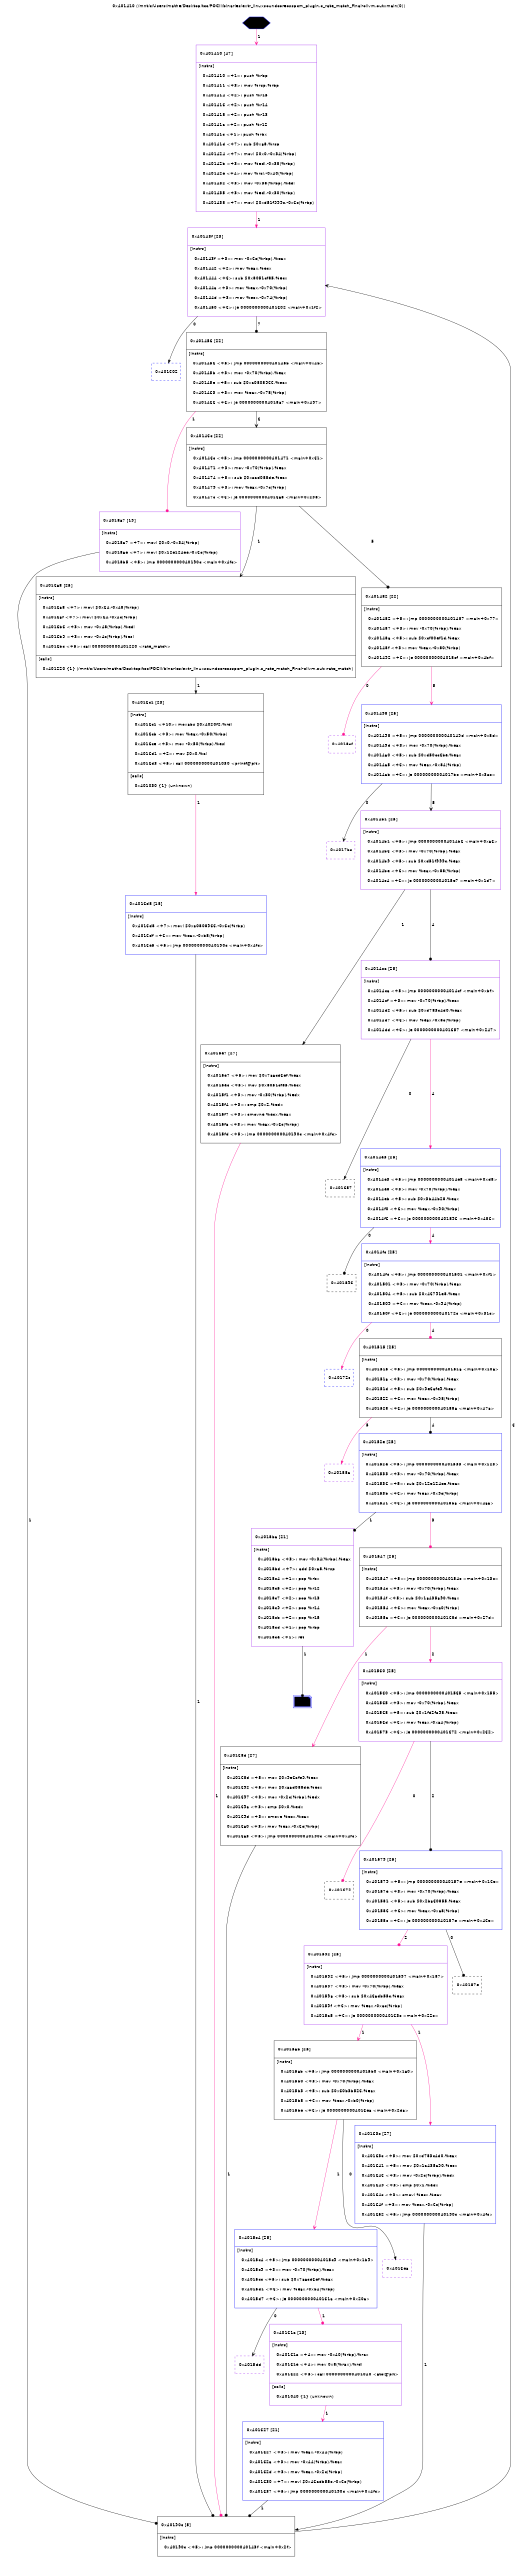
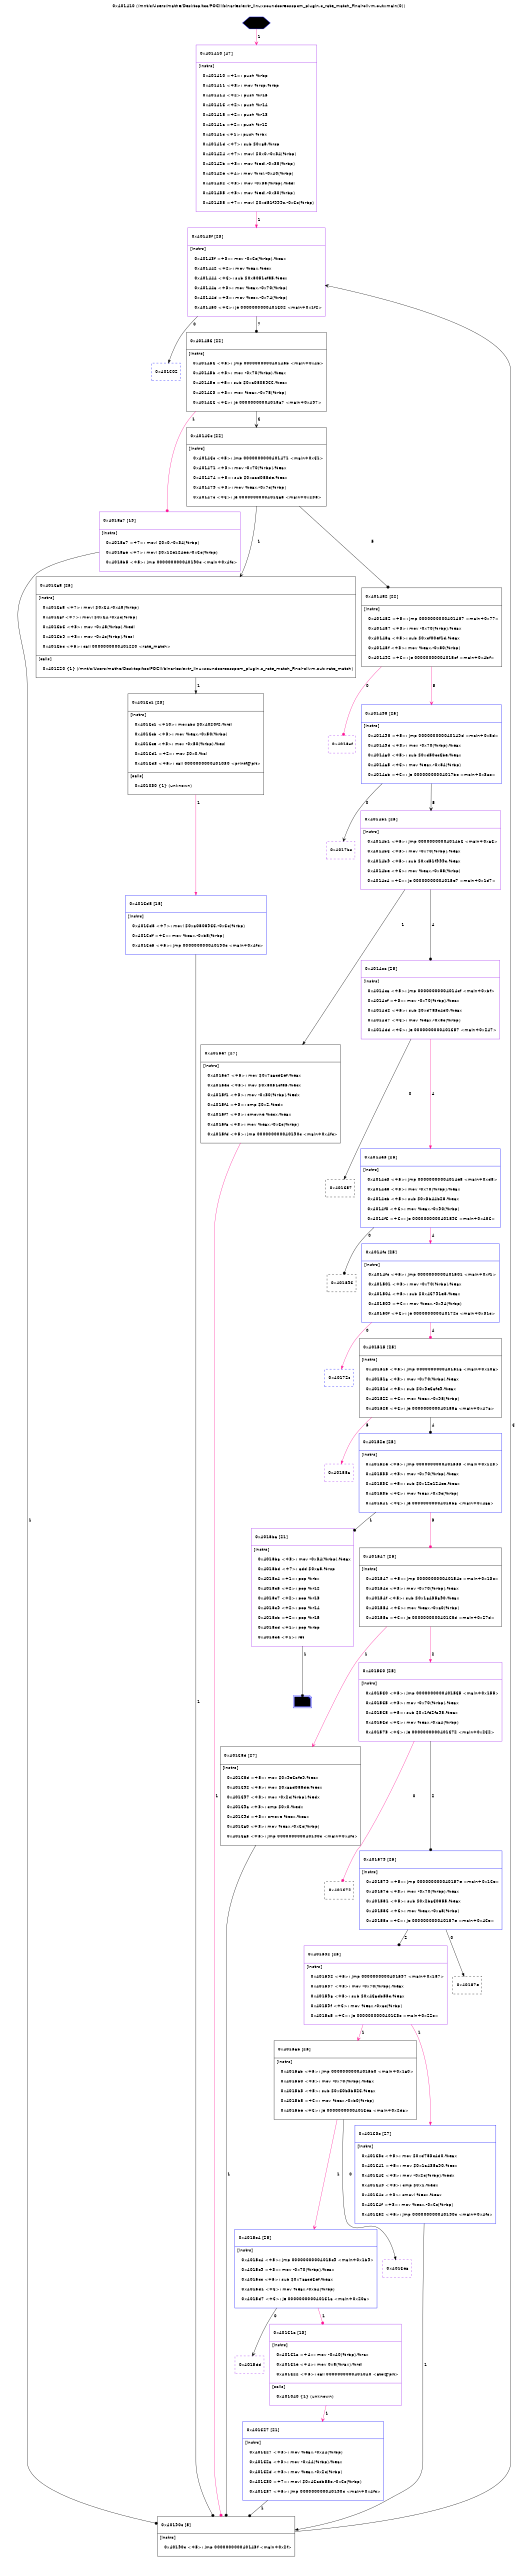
(404, 1937) -> (404, 1937)
(455, 1952) -> (455, 1952)
